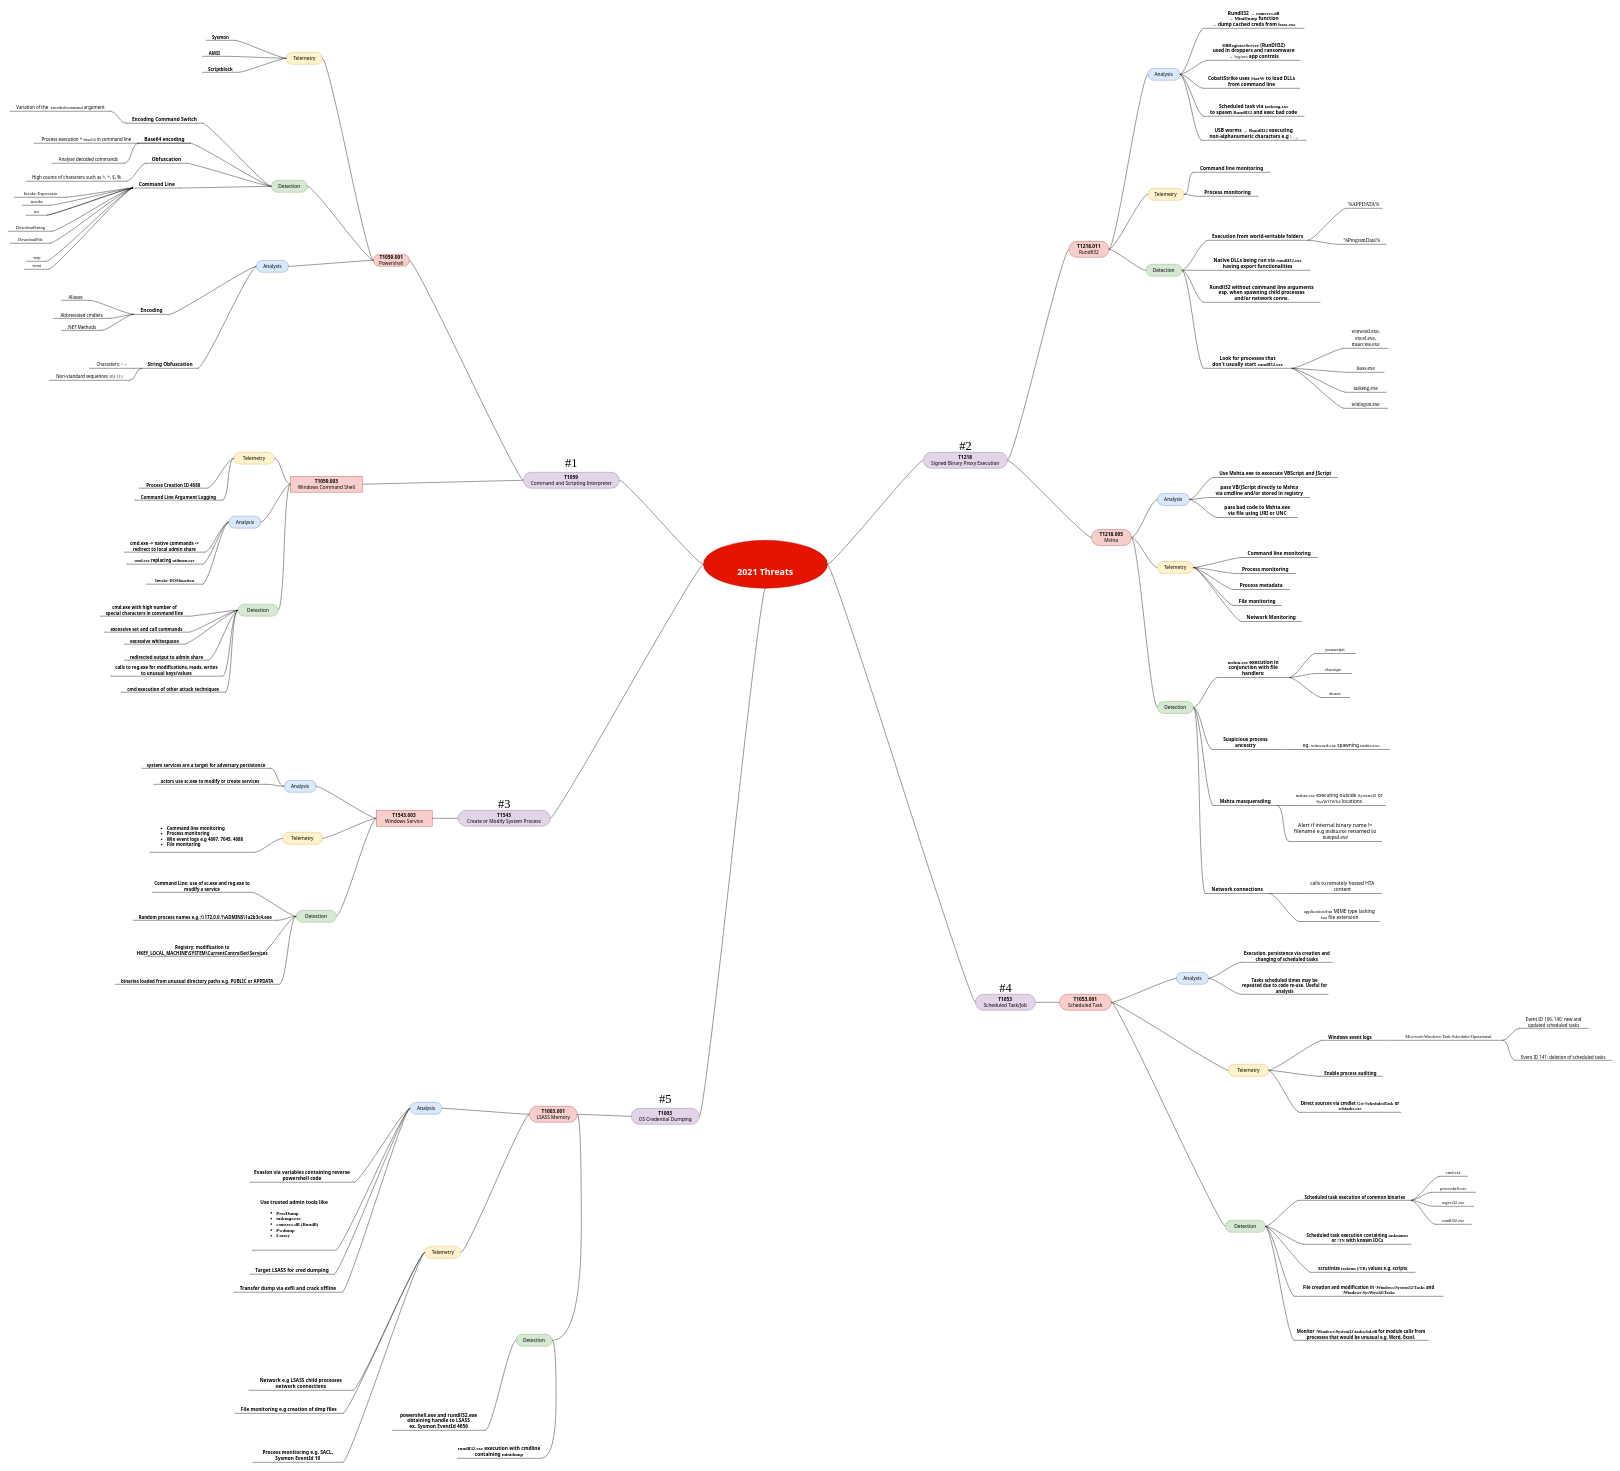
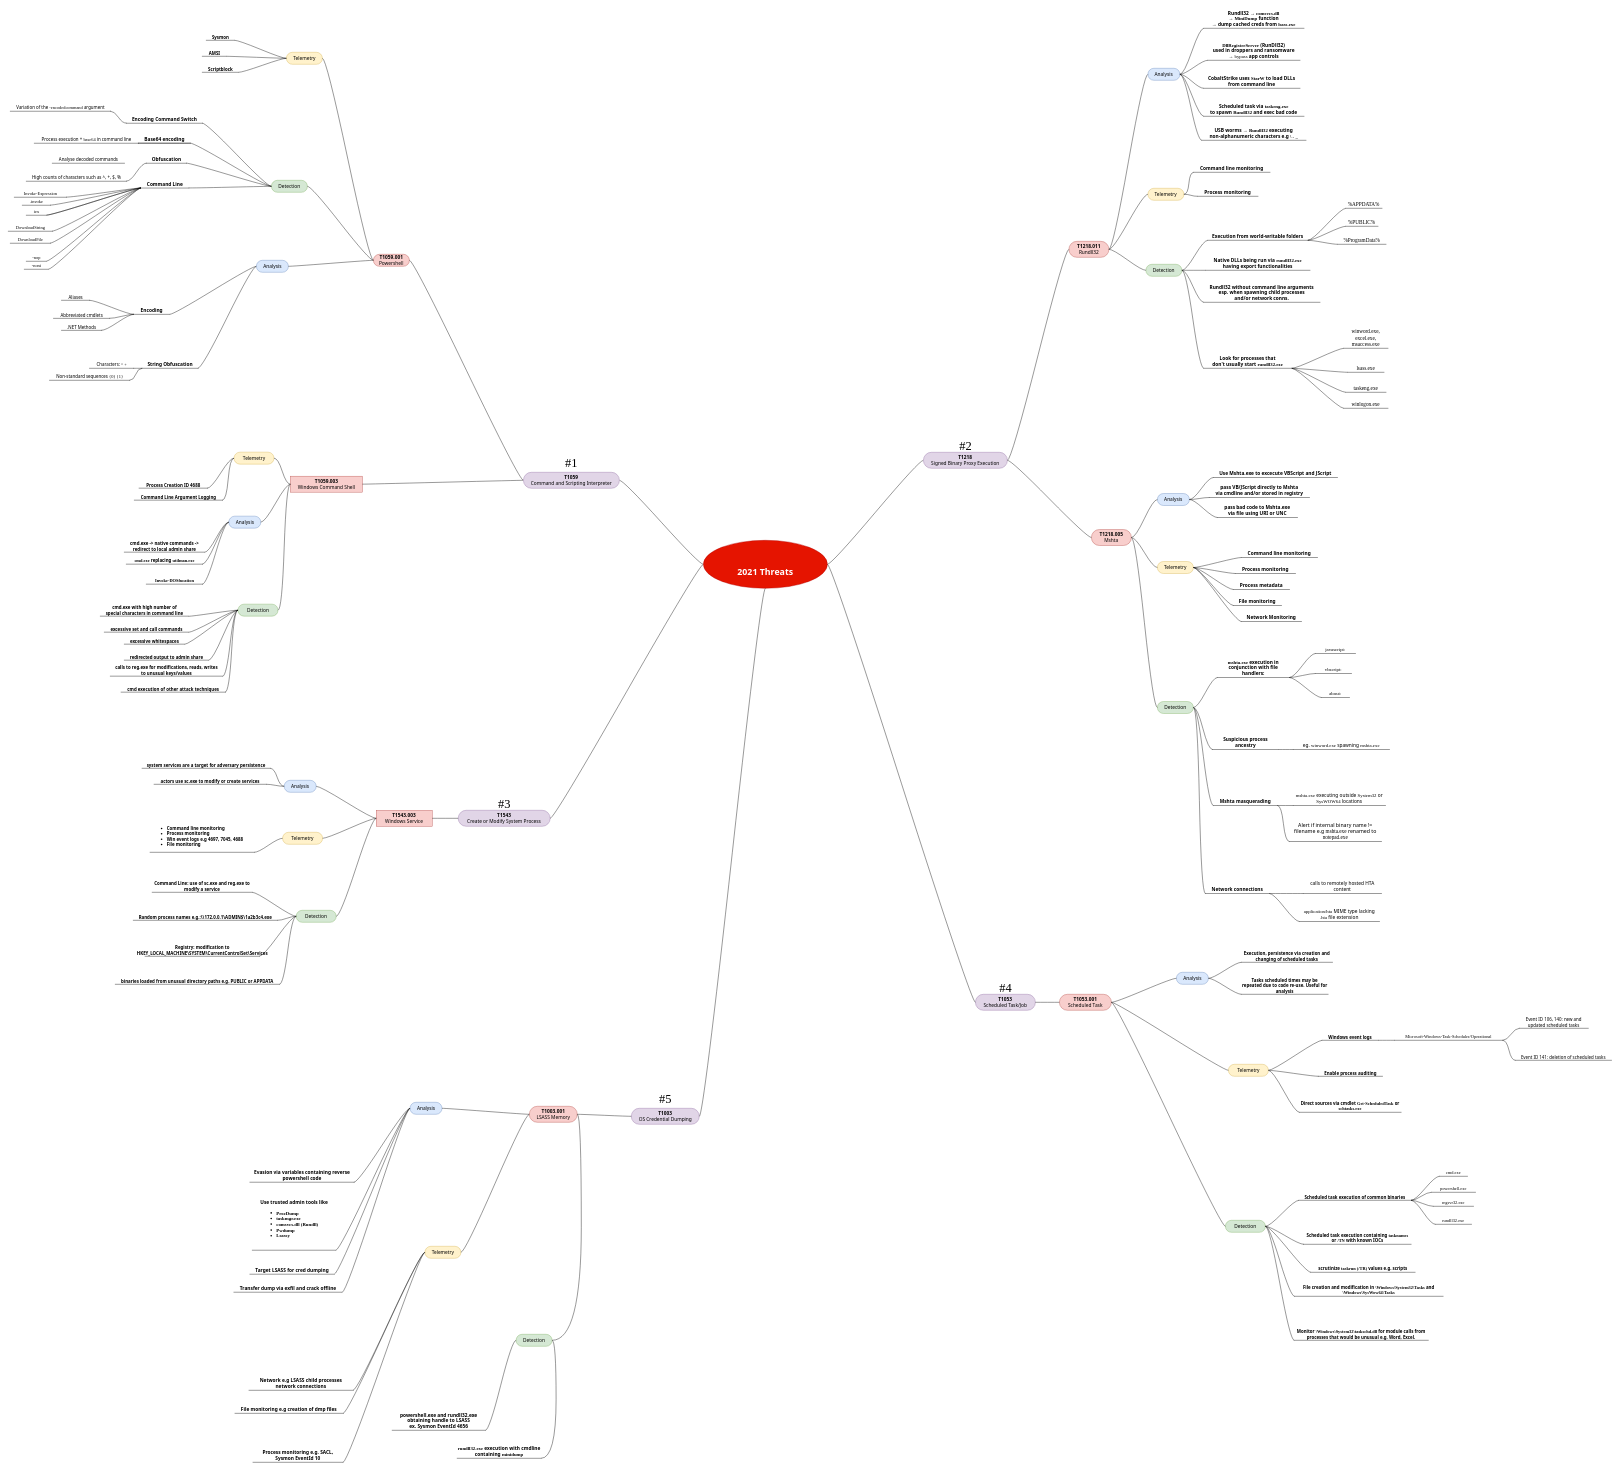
(131, 155) -> none
(157, 184) -> (165, 184)
none -> (1362, 222)
none -> (1328, 233)
